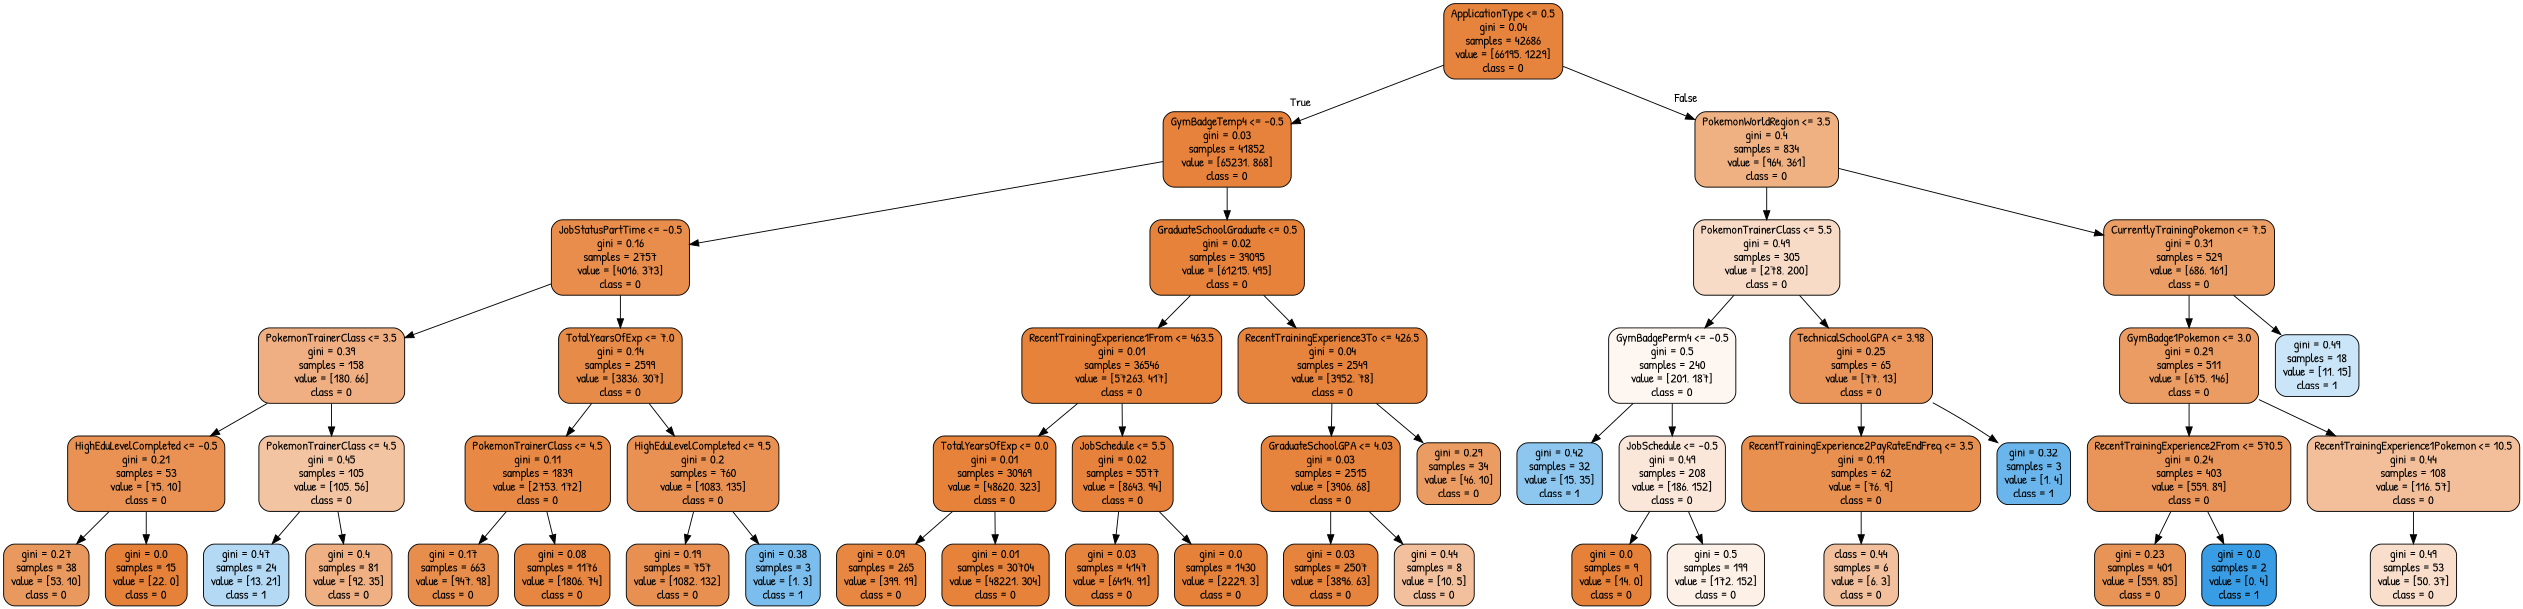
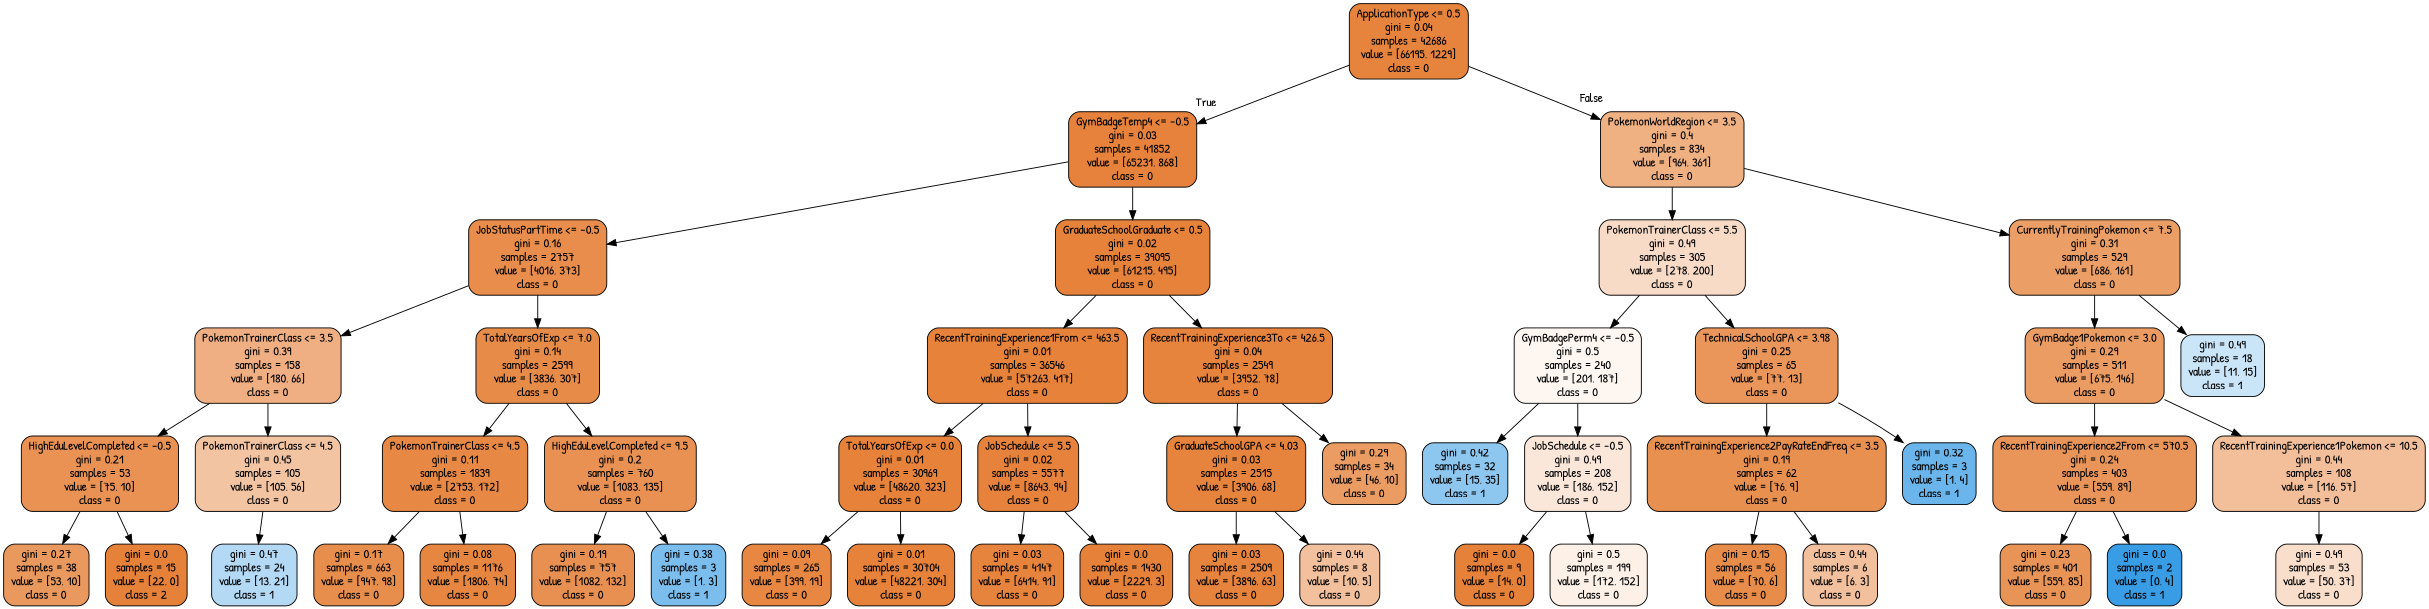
(146, 575) -> (146, 575)
(349, 575) -> none
(1331, 575) -> (1236, 575)
none -> (1746, 575)
